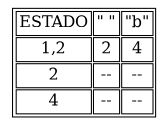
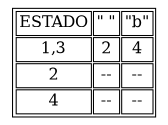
(54, 49) -> (54, 49)
